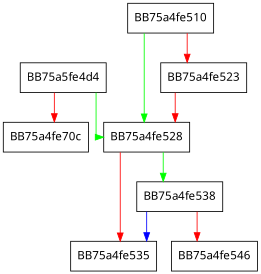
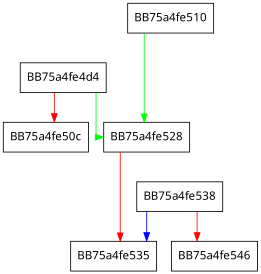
(63, 78) -> (63, 78)
(204, 78) -> none
(46, 137) -> (46, 137)
(163, 163) -> none
